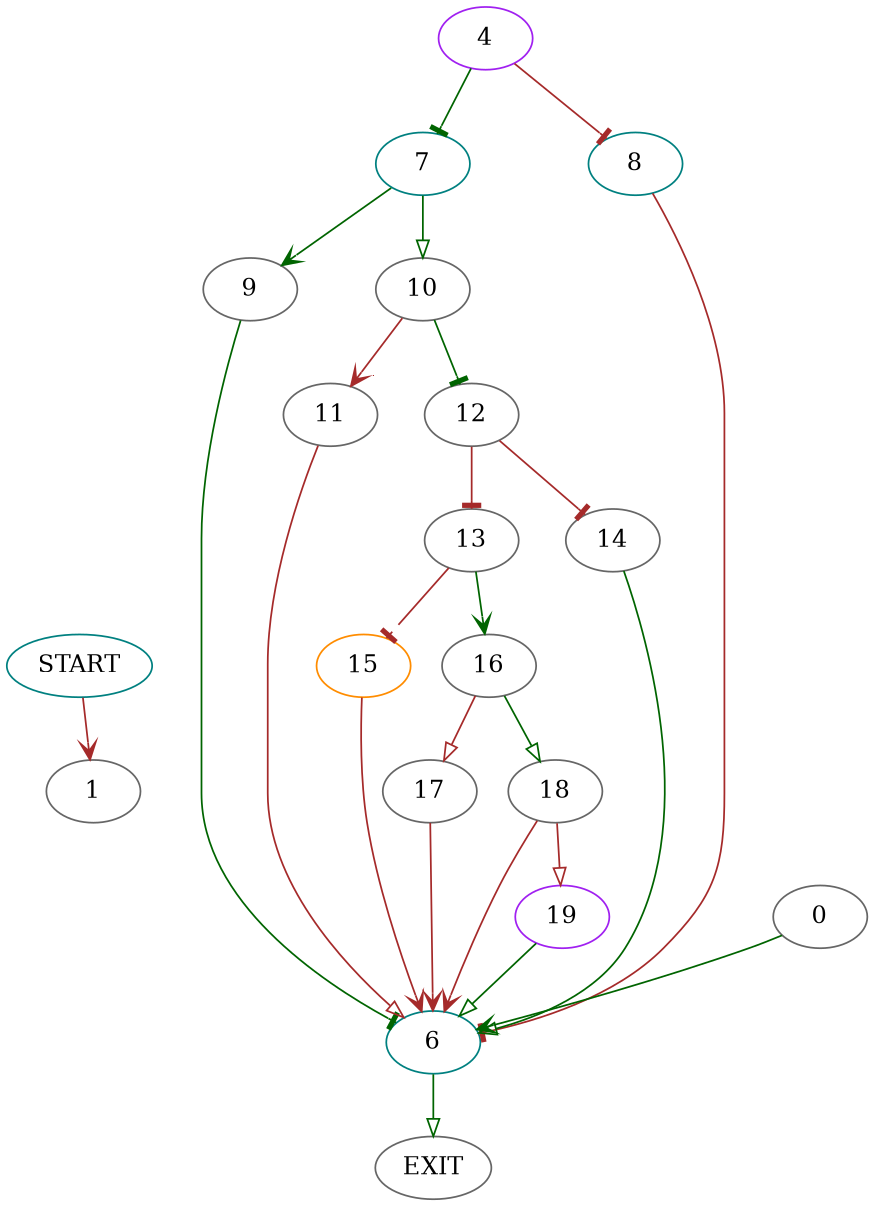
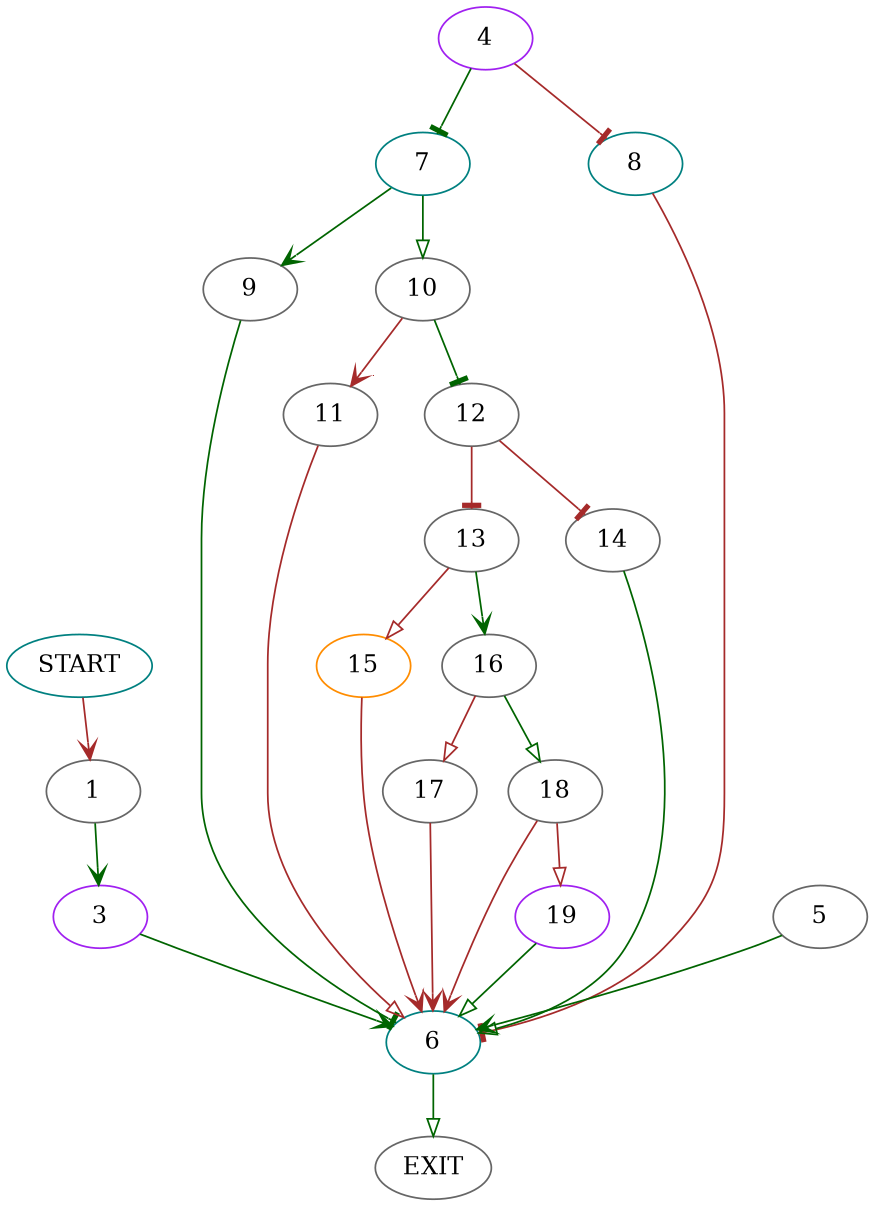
(424, 596) -> (424, 596)
none -> (100, 917)
(820, 917) -> (820, 917)
